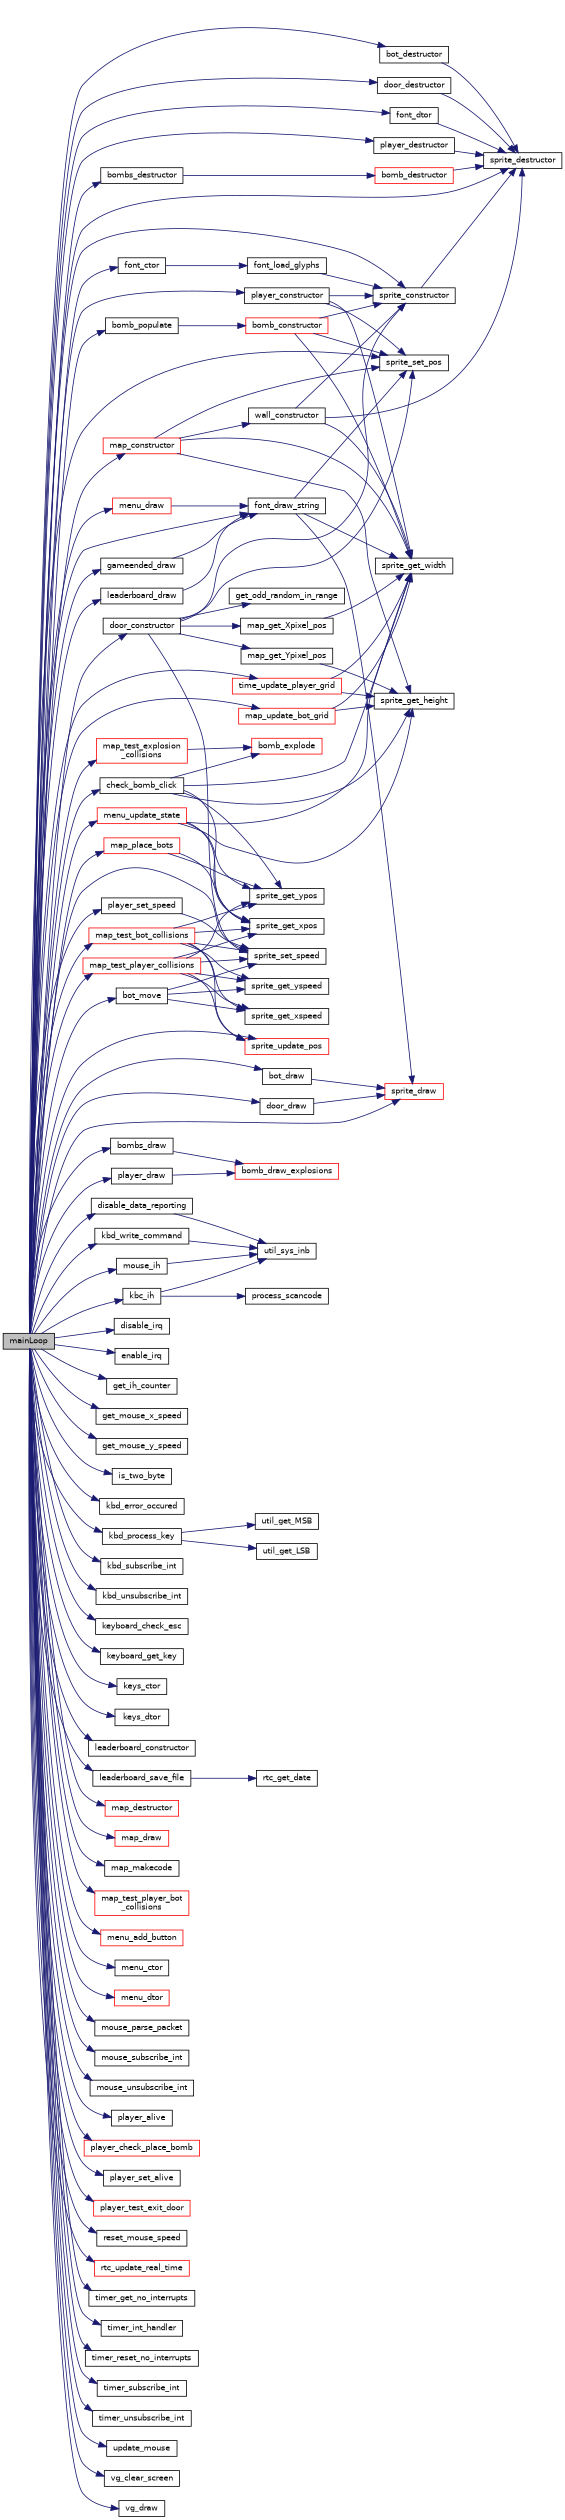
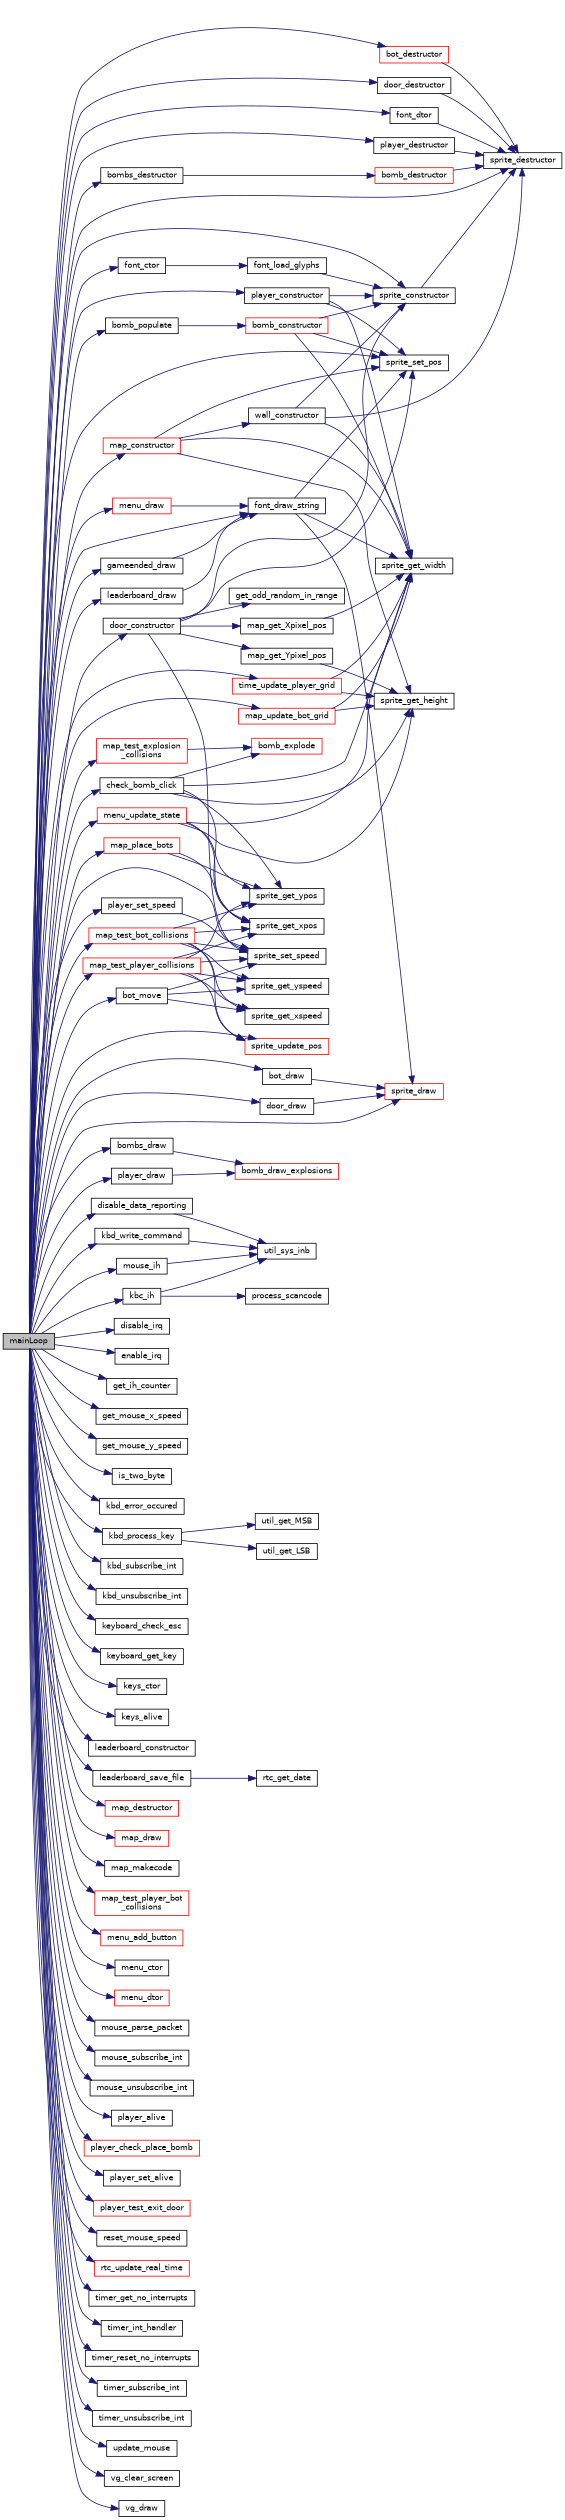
(414, 55) -> (414, 55)
(142, 1717) -> (142, 1717)
